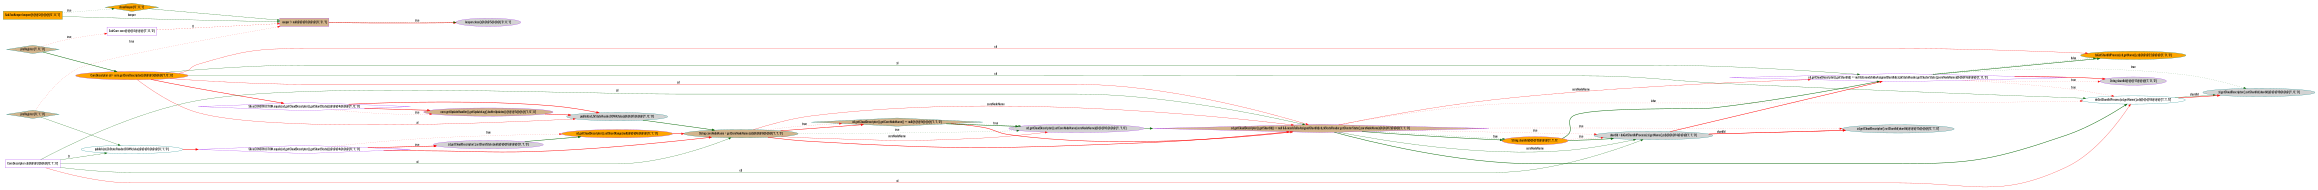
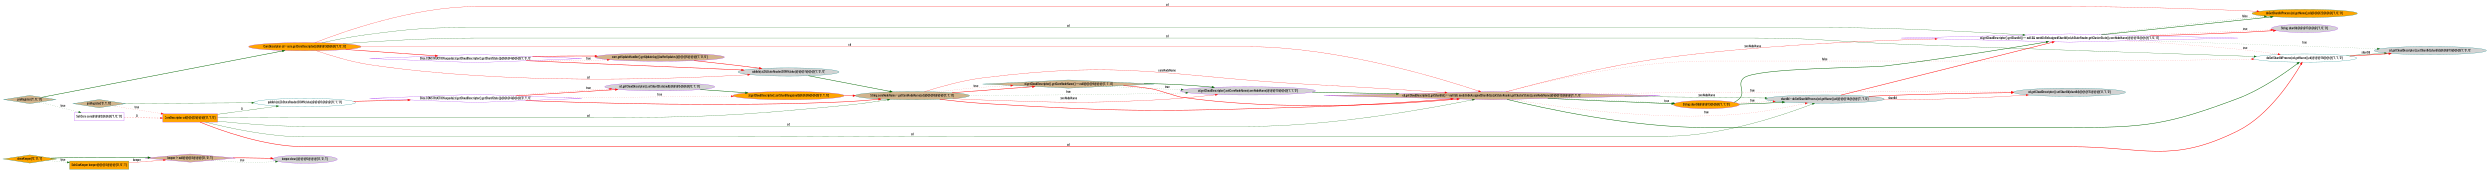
(87, 11) -> (57, 161)
(213, 14) -> (99, 157)
(170, 19) -> (146, 161)
(304, 22) -> (190, 158)
(217, 27) -> (142, 118)
(73, 38) -> (59, 107)
(148, 51) -> (137, 110)
(33, 164) -> (190, 118)
(1101, 183) -> (1265, 147)
